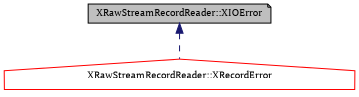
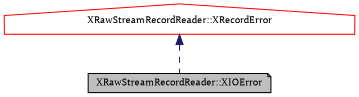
(180, 46) -> (180, 59)
